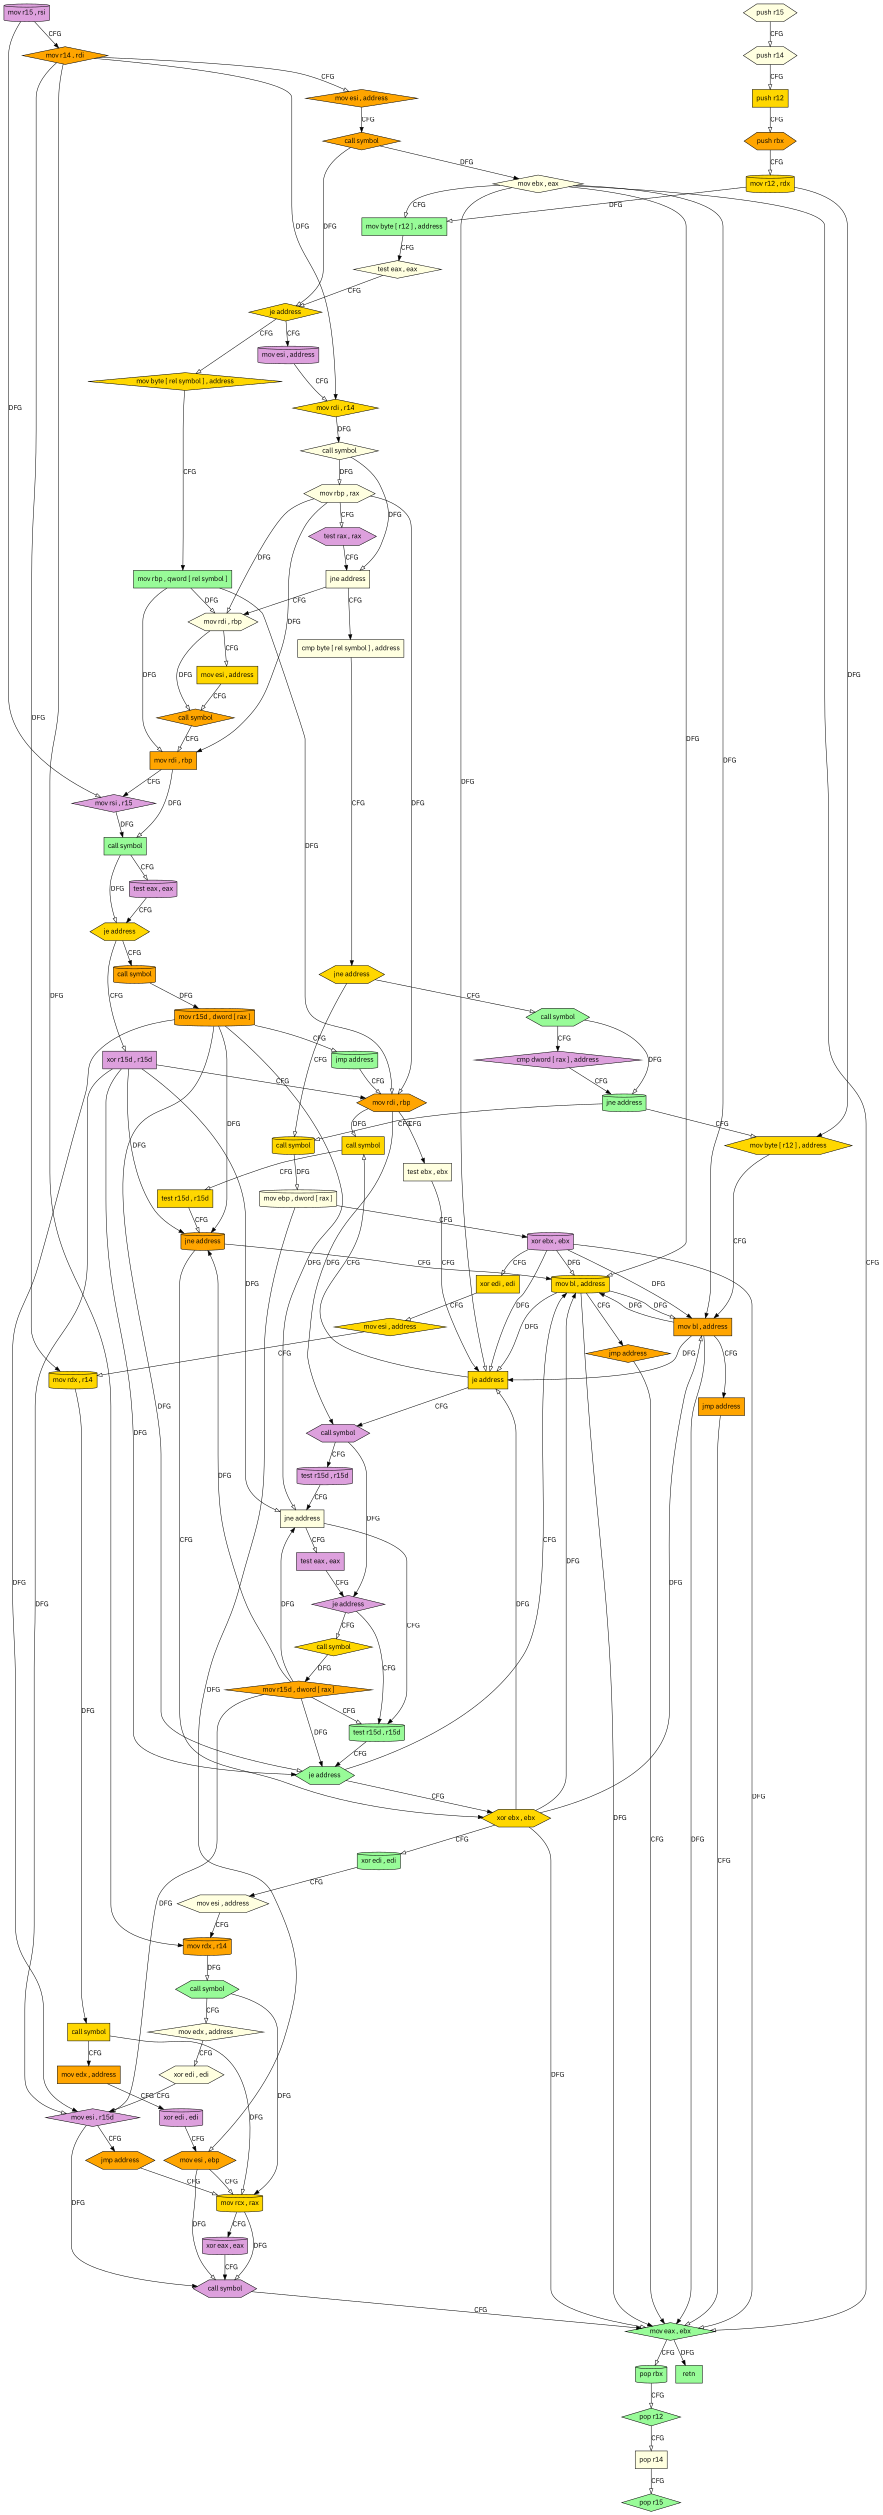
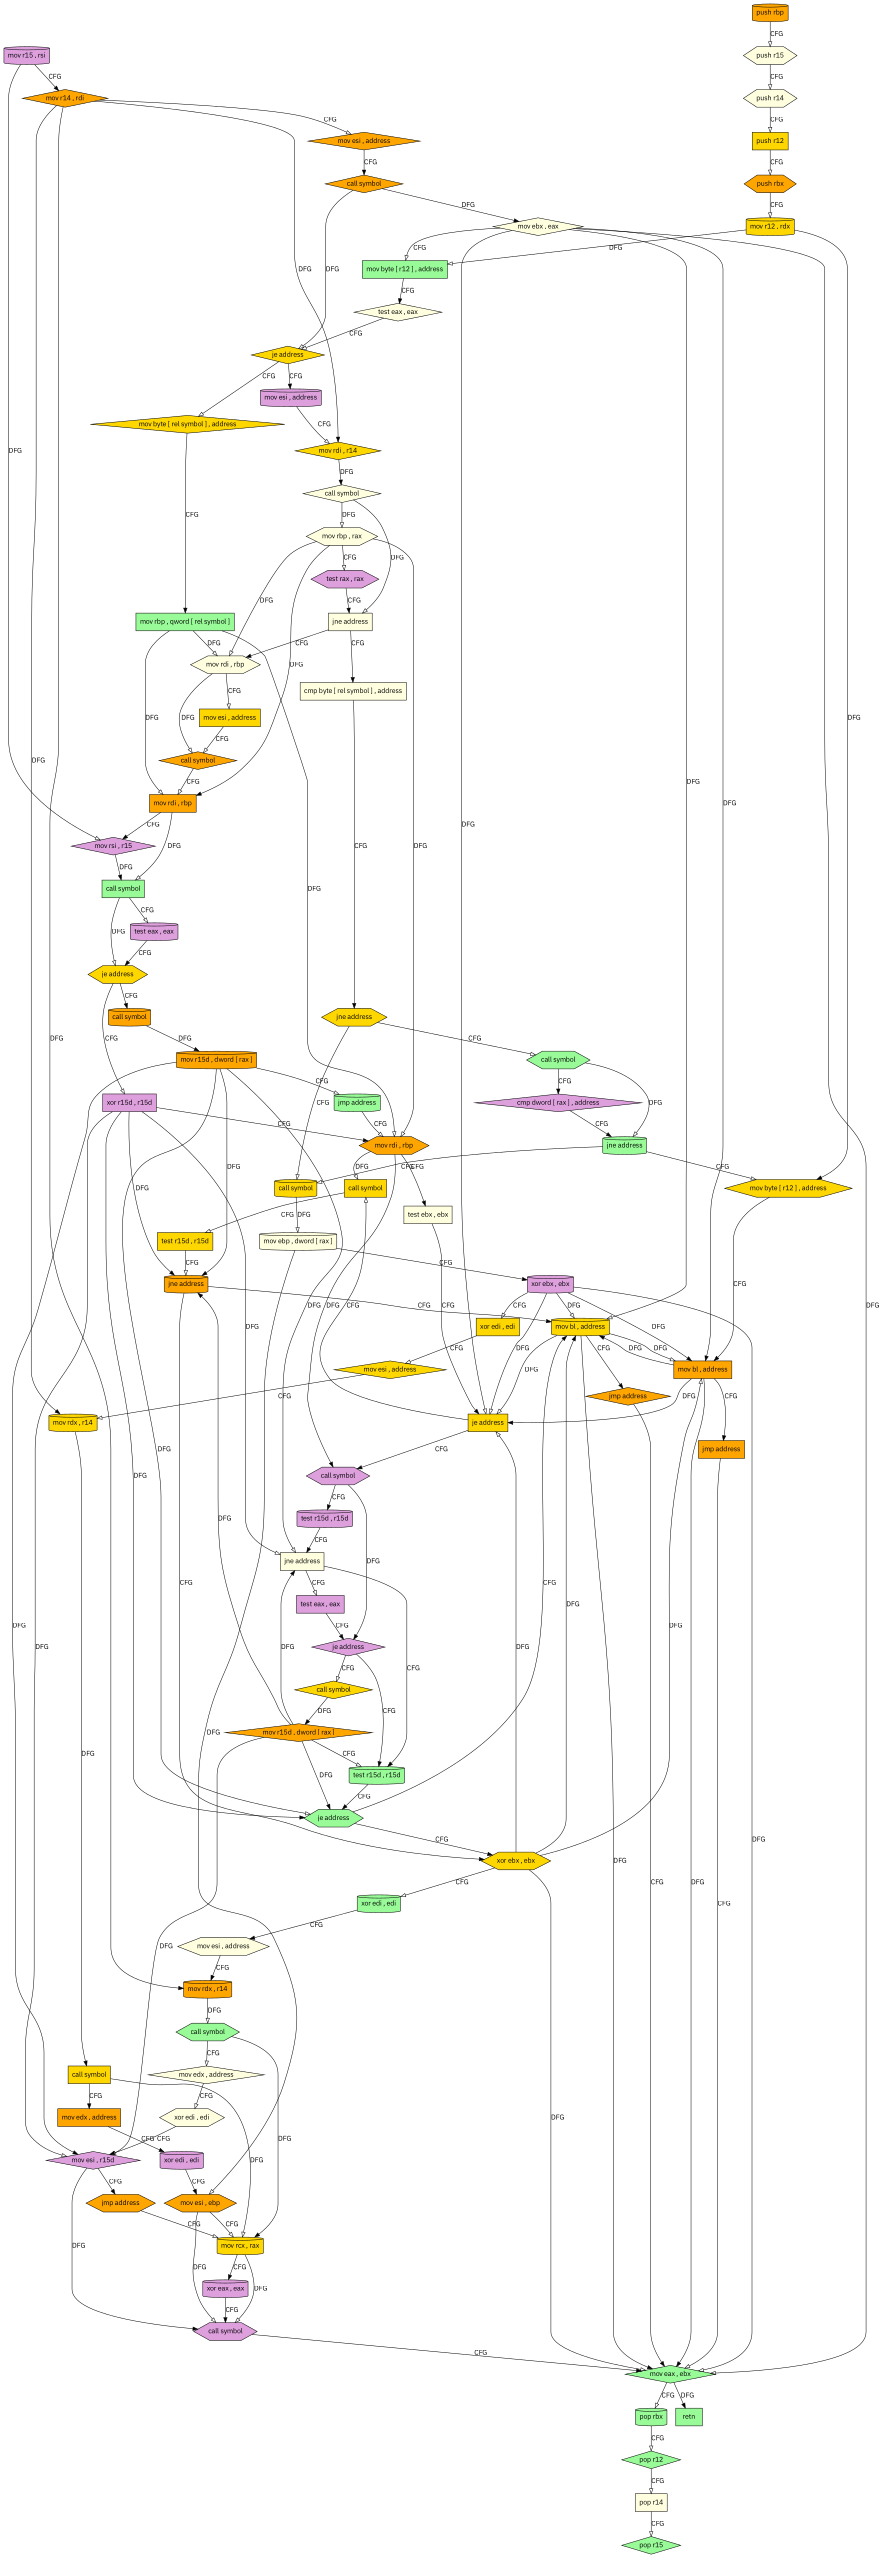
none -> (770, 13)
(873, 1263) -> (873, 1306)
